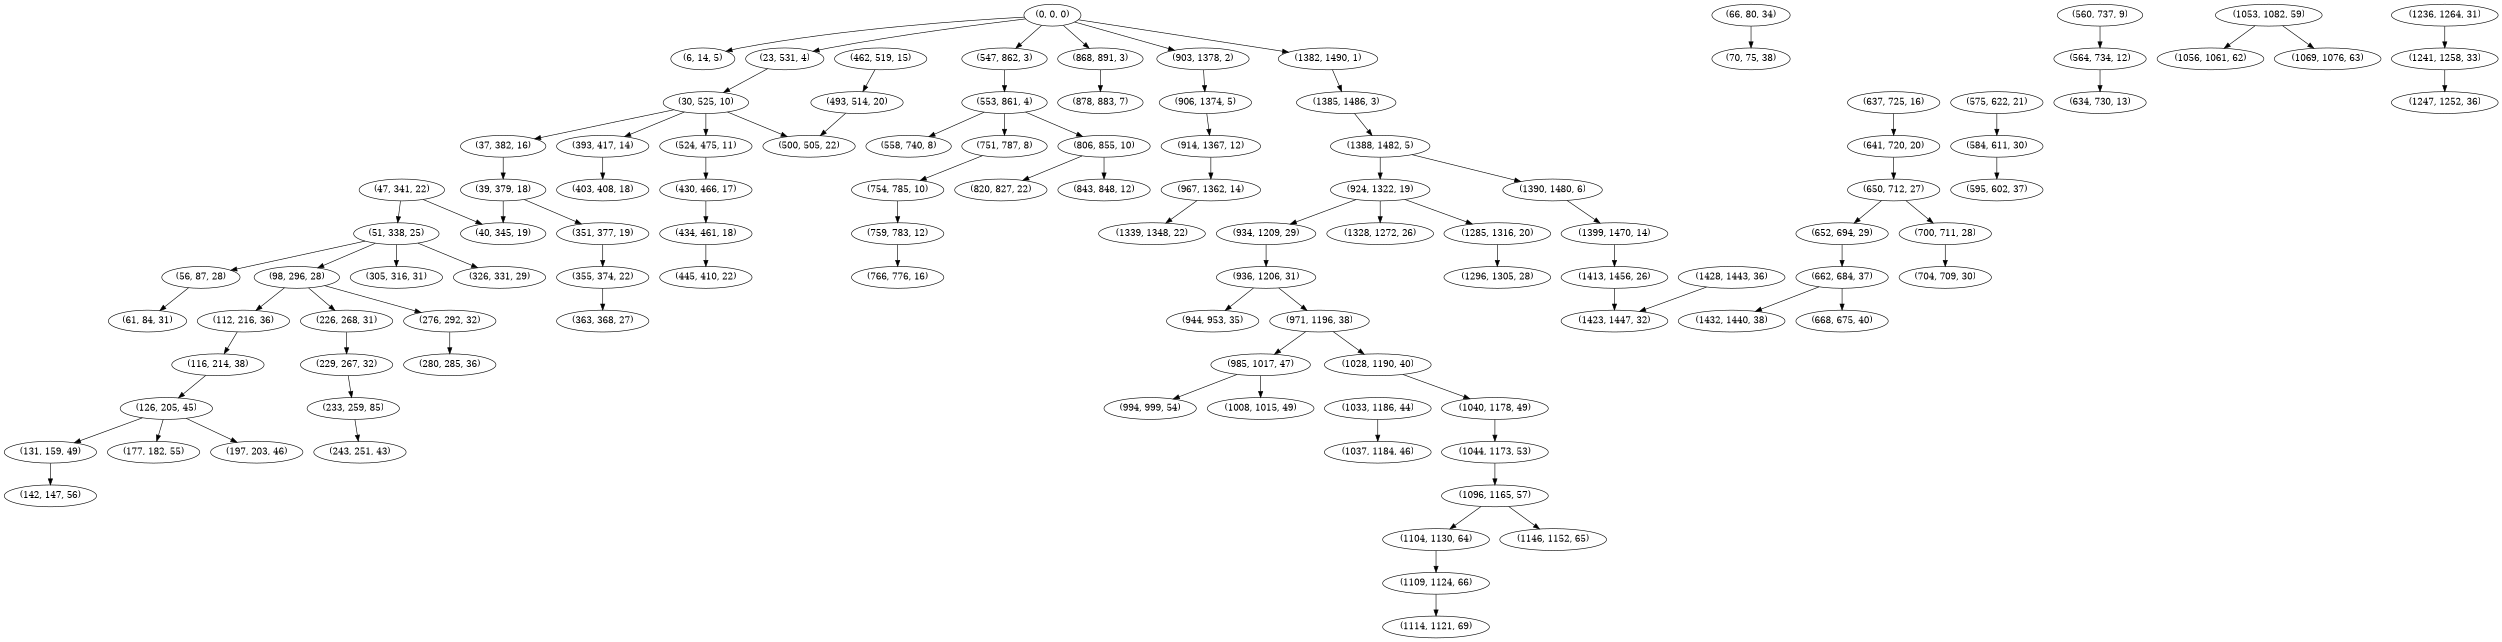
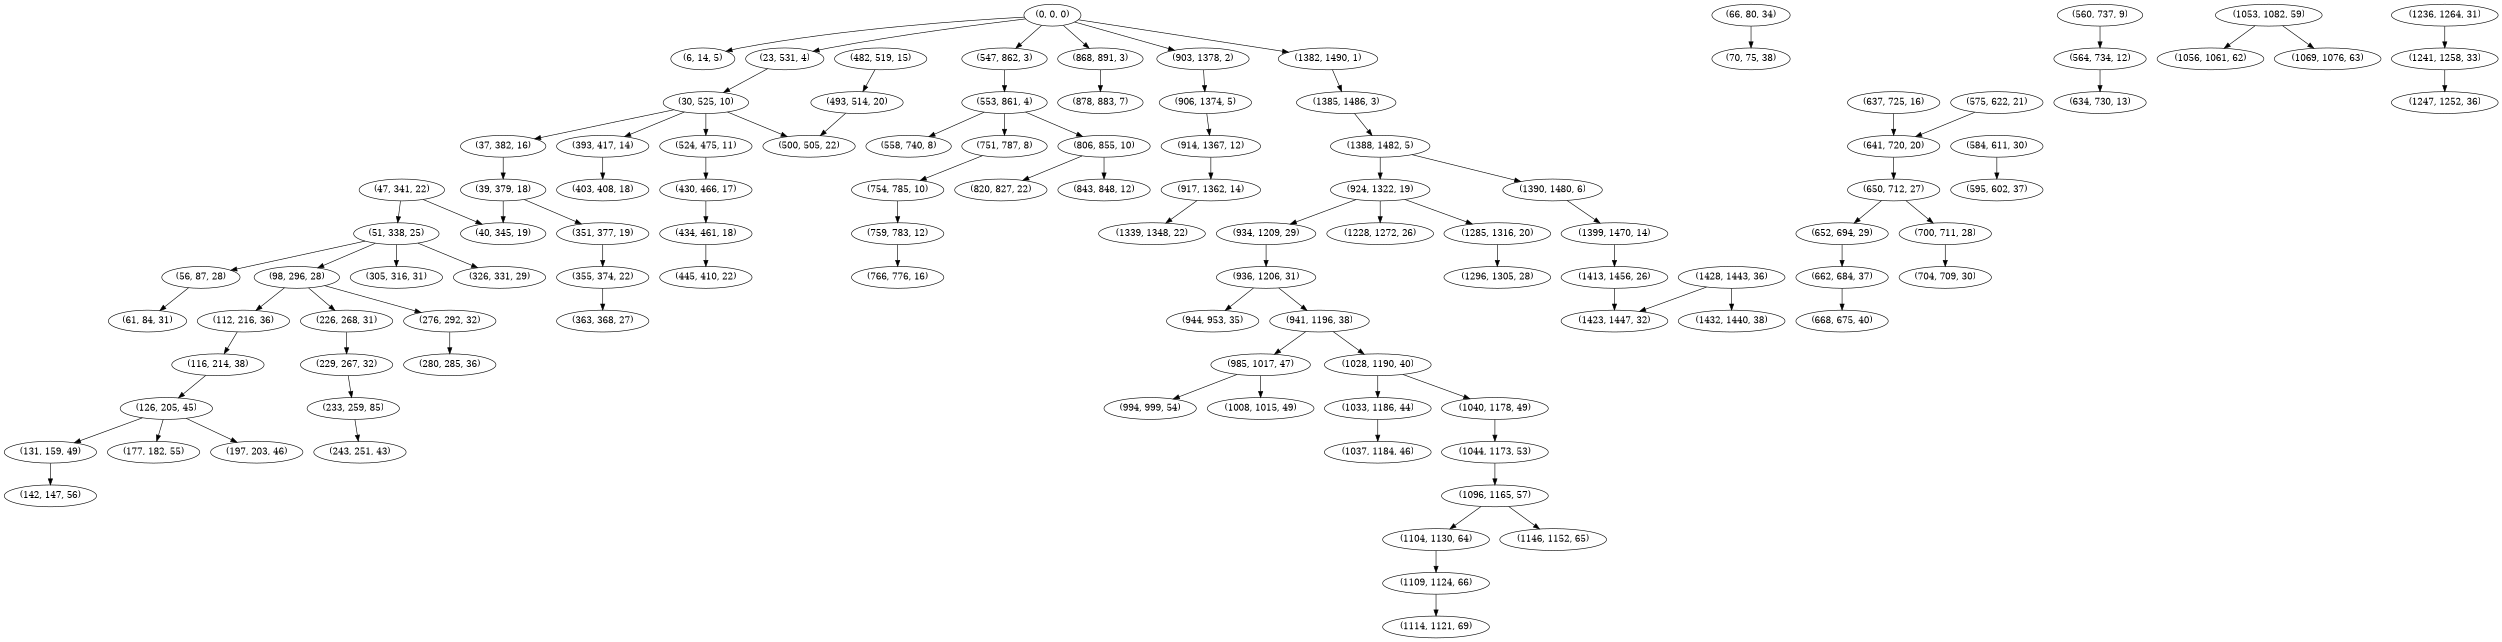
(881, 59) -> (881, 59)
(1997, 121) -> (1948, 123)
(1211, 190) -> (1211, 190)
(1380, 234) -> (1380, 234)
(1790, 298) -> (1732, 296)
(1319, 321) -> (1319, 321)
none -> (1378, 384)
